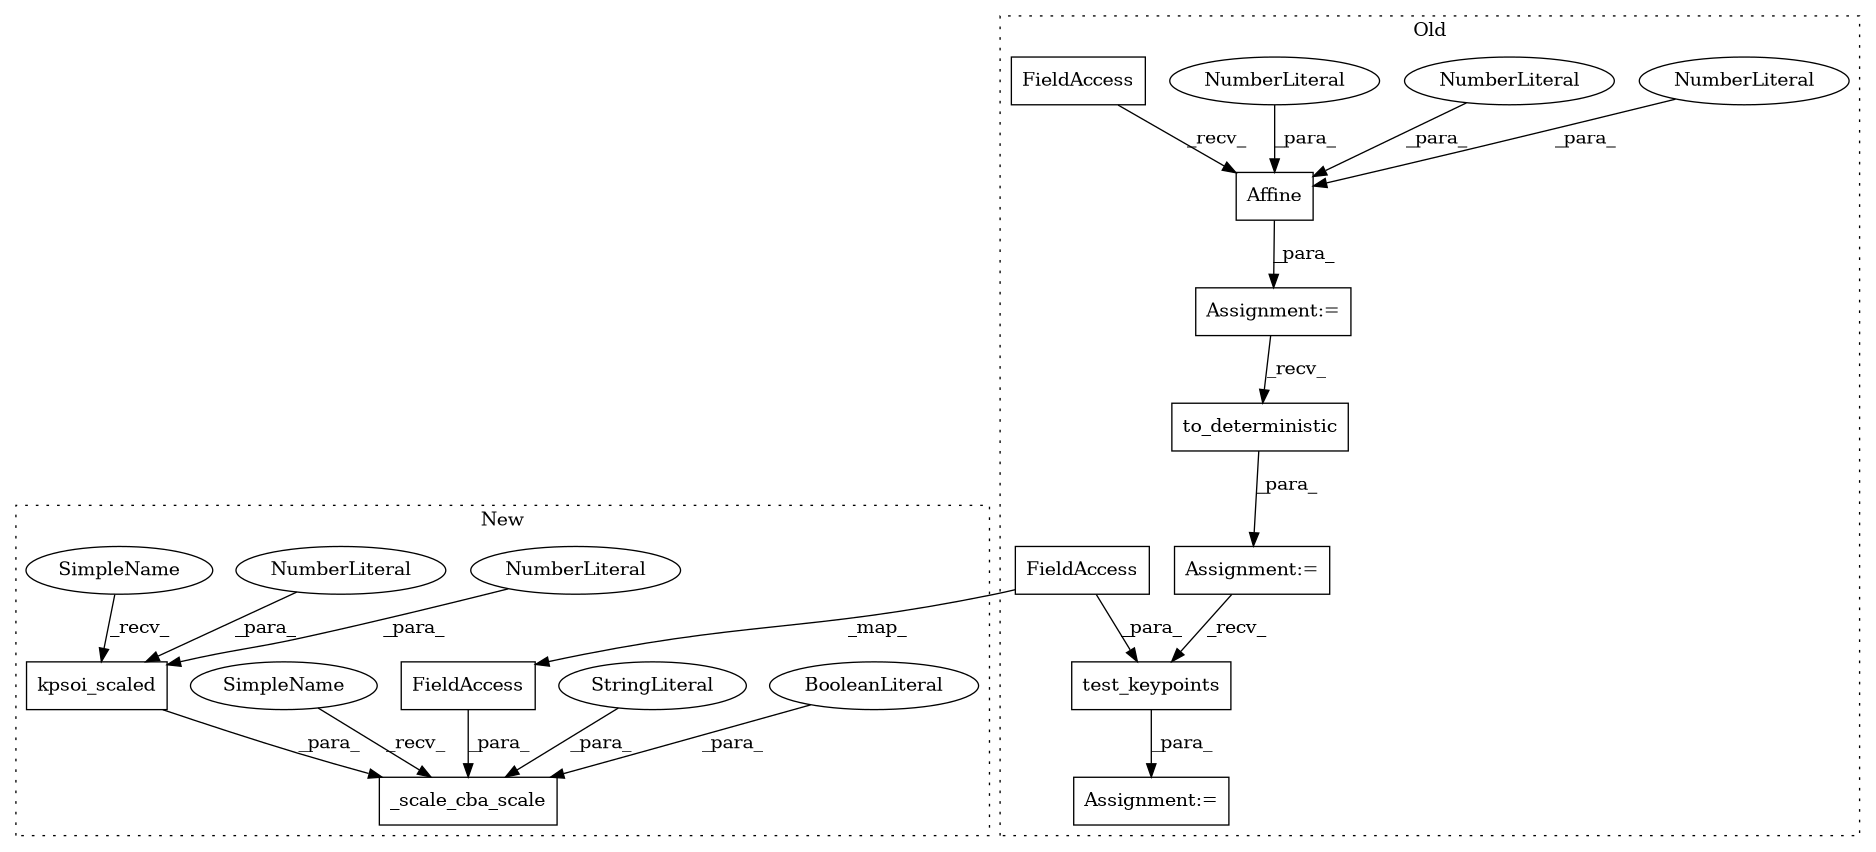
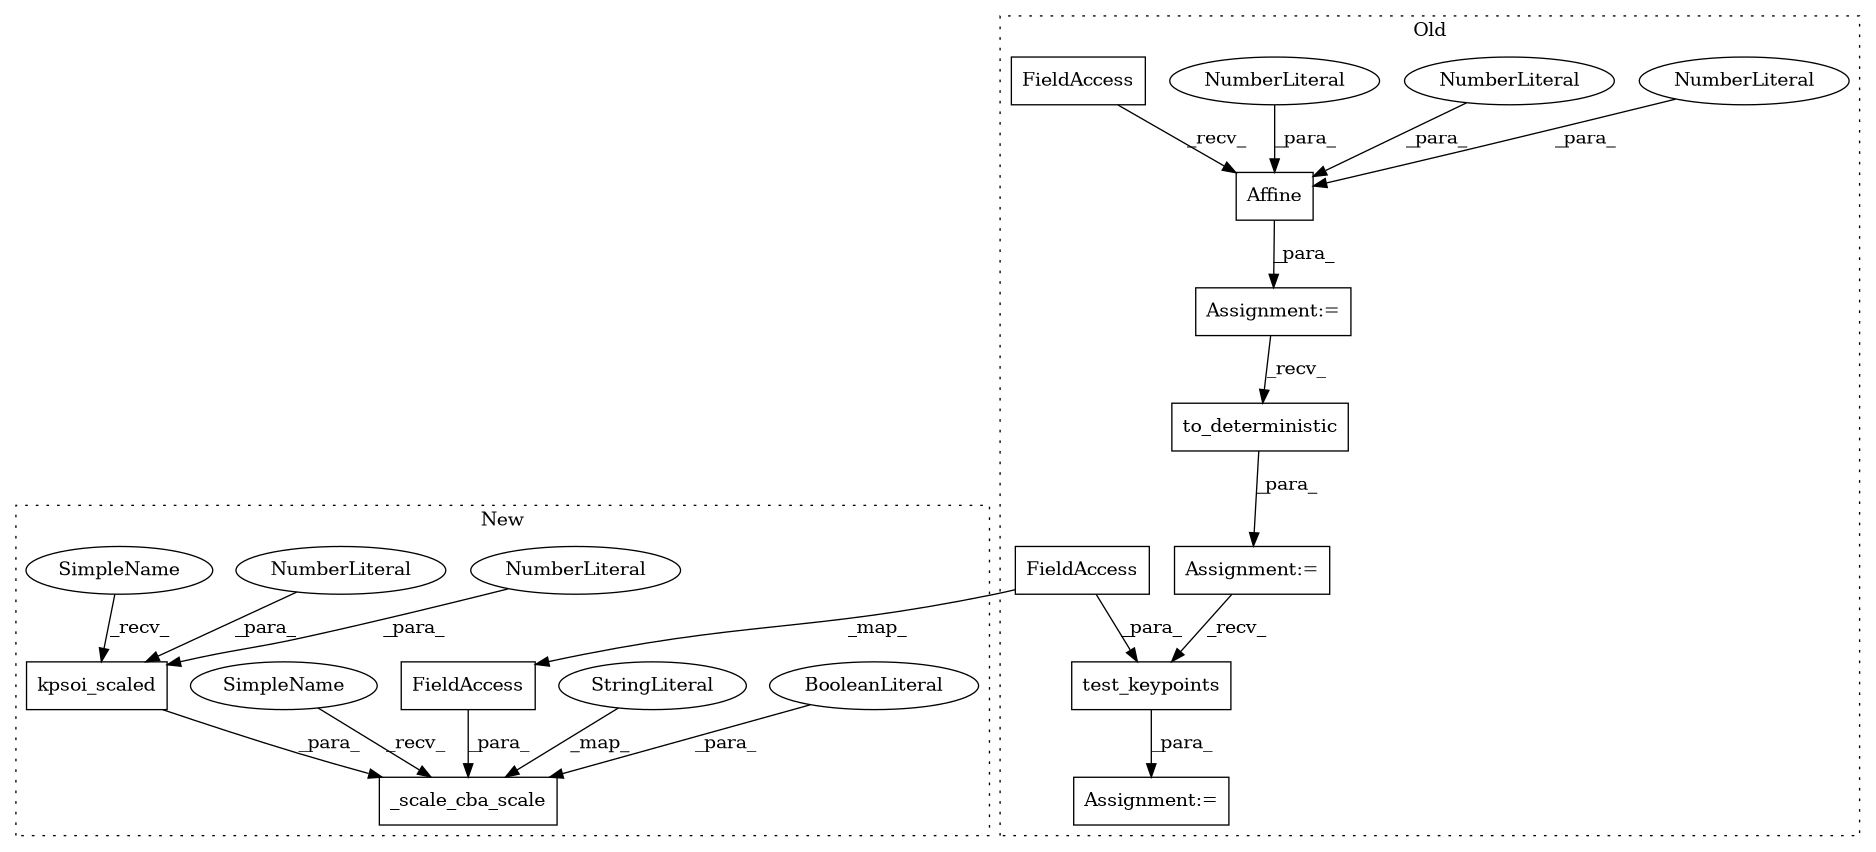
(601, 743) -> (600, 743)
